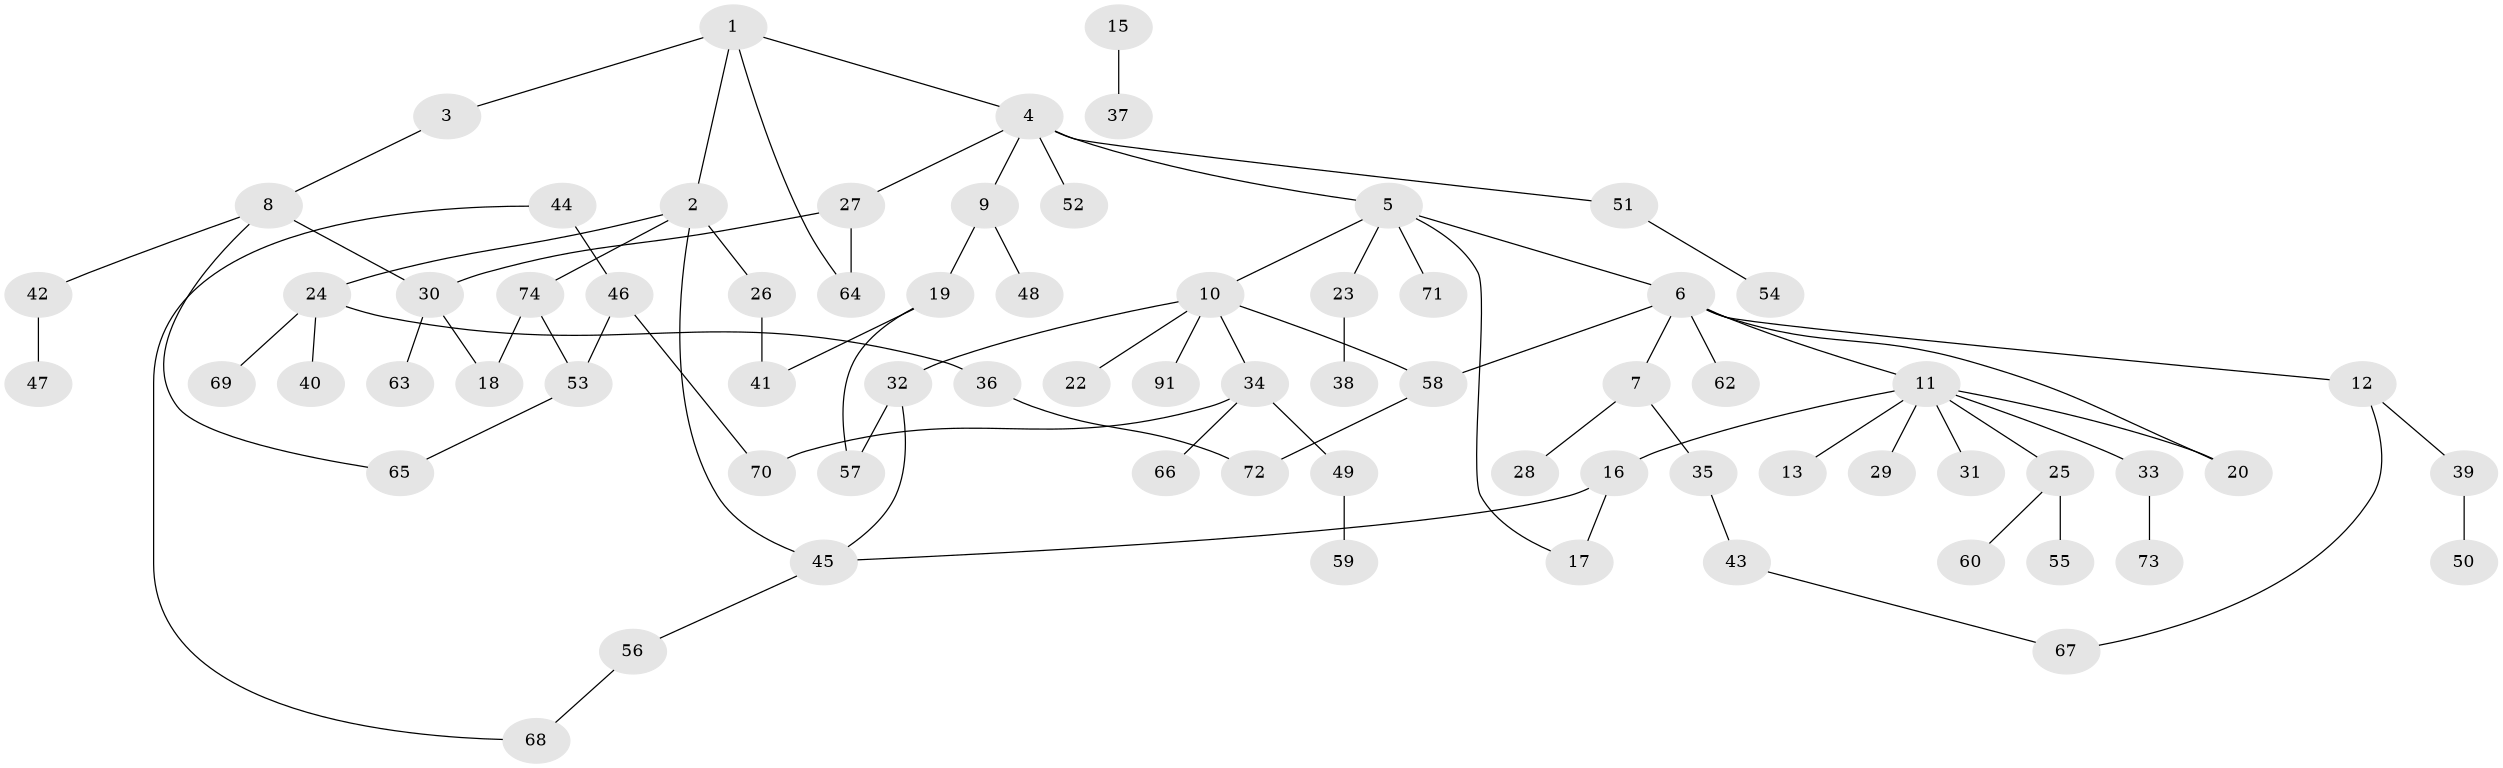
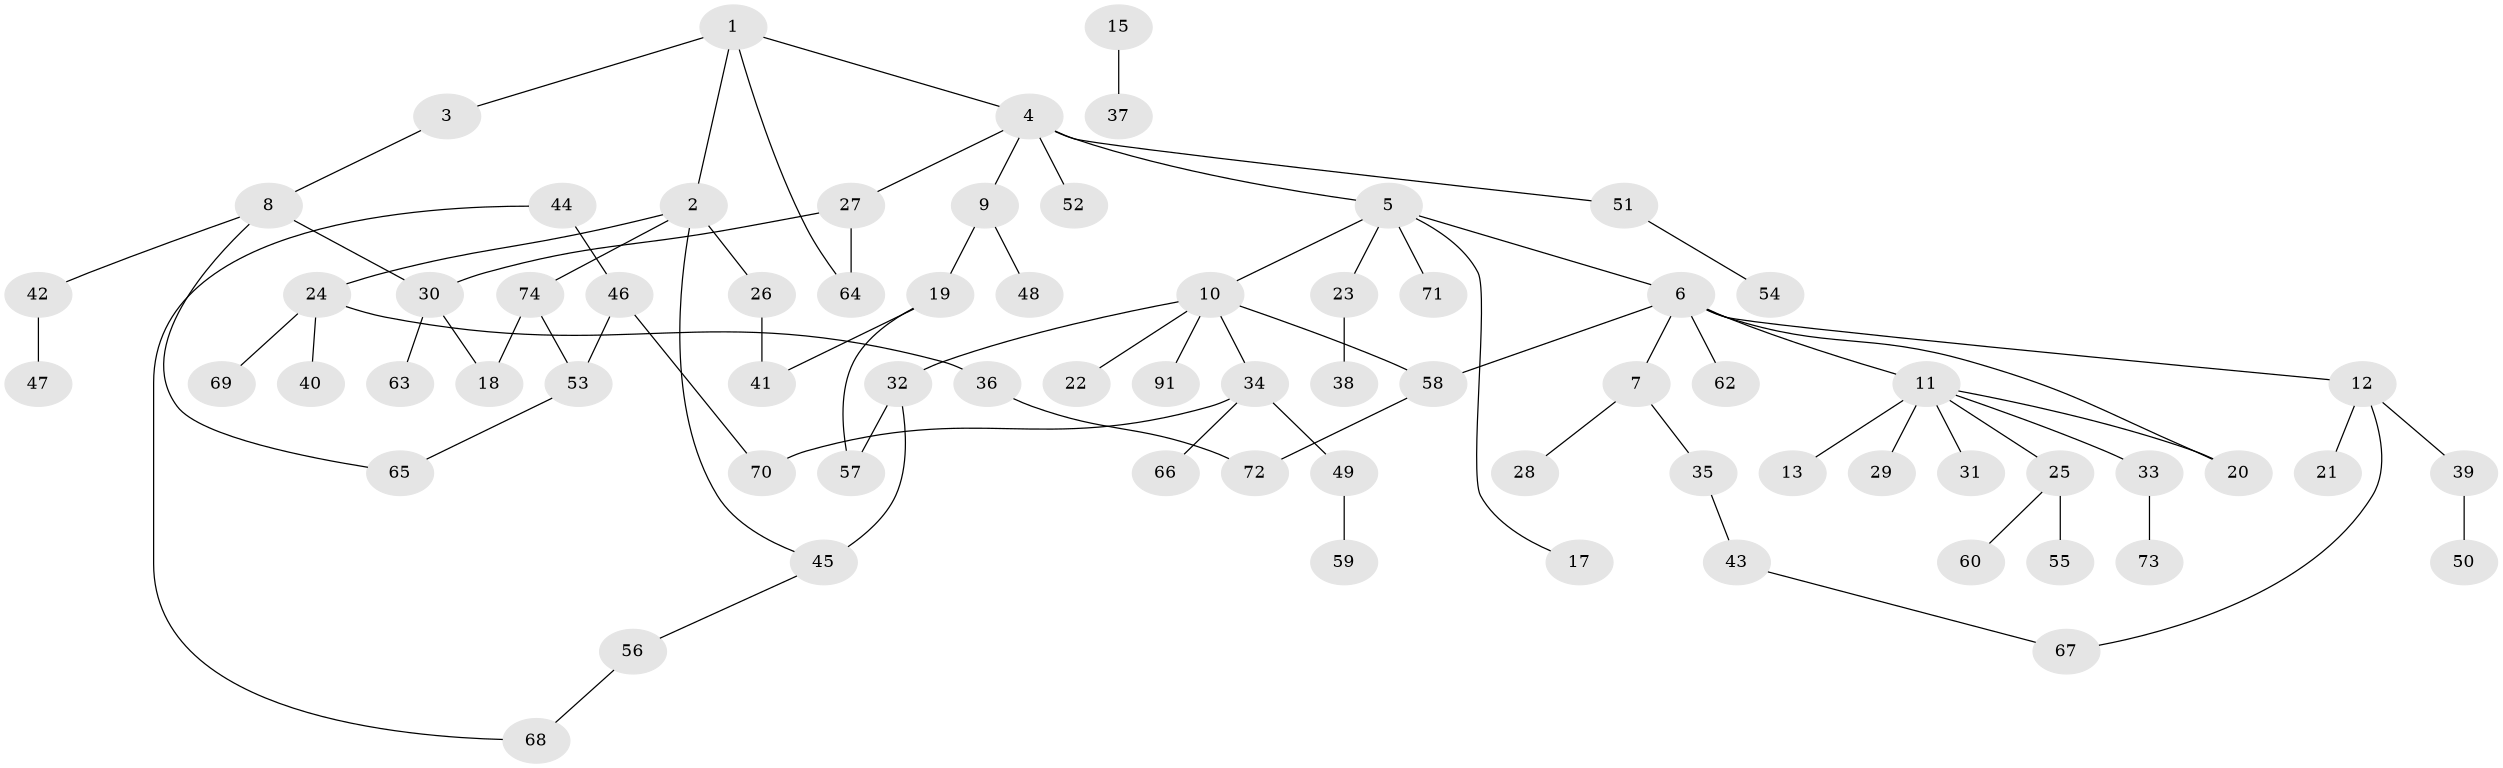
(1614, 473) -> none
none -> (2328, 473)
